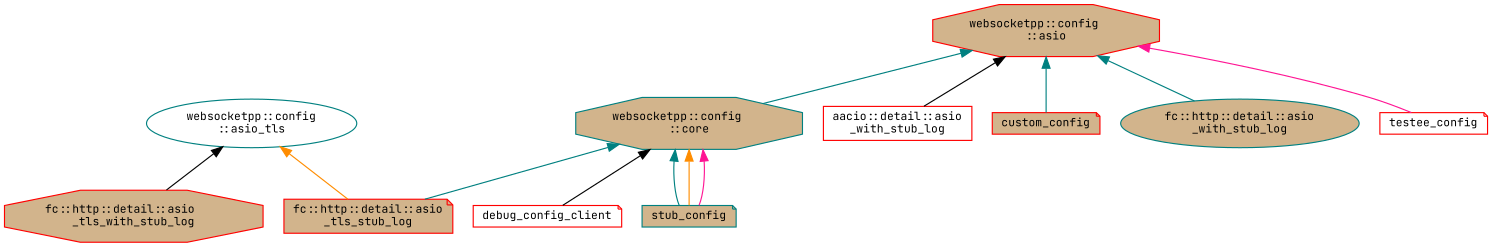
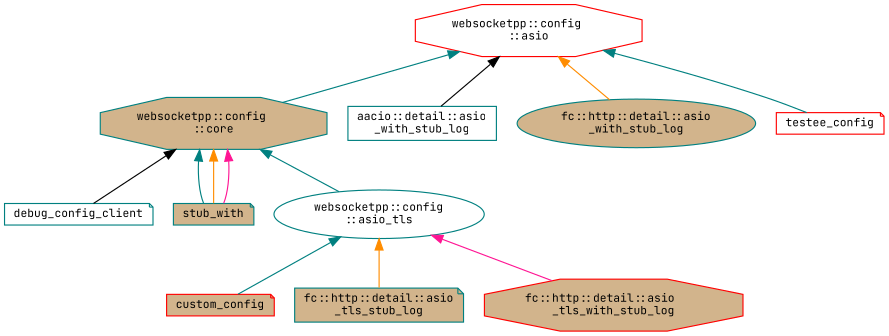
(1046, 31) -> (529, 31)
(1282, 75) -> (711, 80)
(1151, 81) -> (589, 82)
(1046, 91) -> (284, 268)
(898, 123) -> (422, 123)
(190, 172) -> (497, 260)
(516, 173) -> (305, 173)
(368, 216) -> (379, 305)
(547, 216) -> (79, 214)
(689, 216) -> (214, 214)
